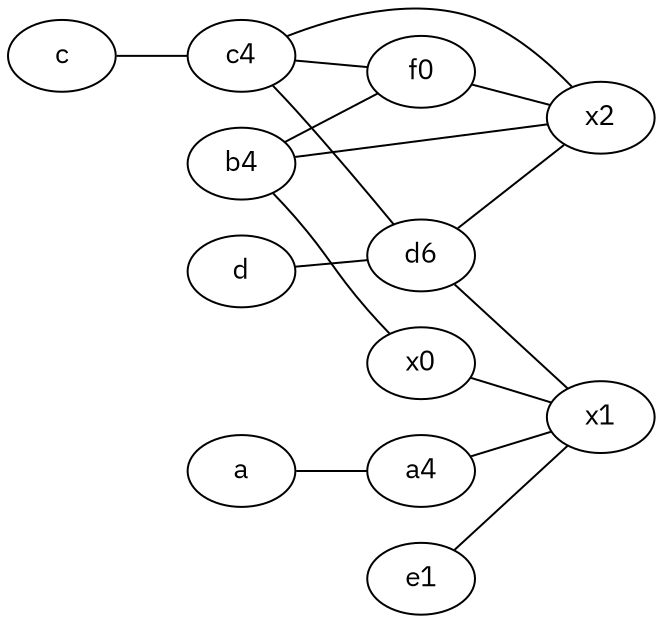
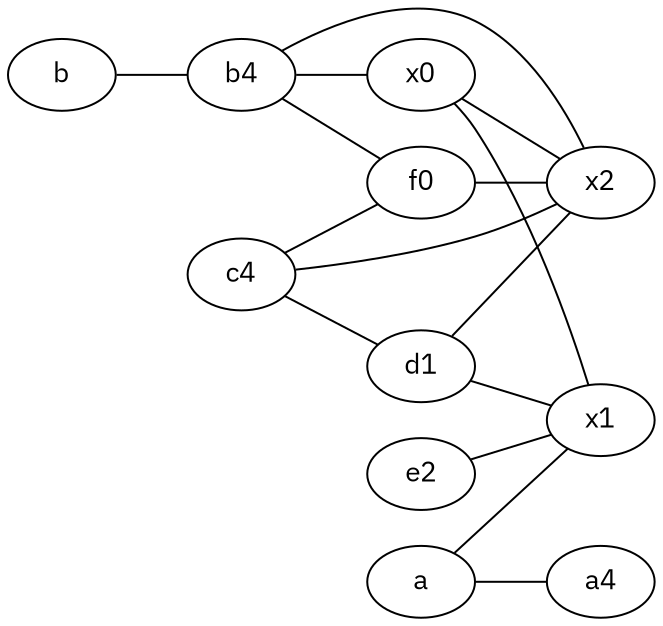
(62, 56) -> none
none -> (62, 75)
none -> (511, 129)
(421, 255) -> (421, 366)
(241, 271) -> none
(511, 444) -> (511, 501)
(421, 579) -> (421, 474)
